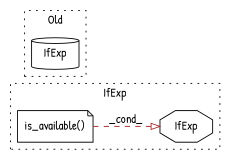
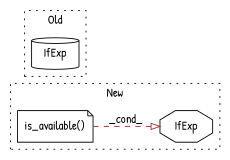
(115, 93) -> (115, 93)
